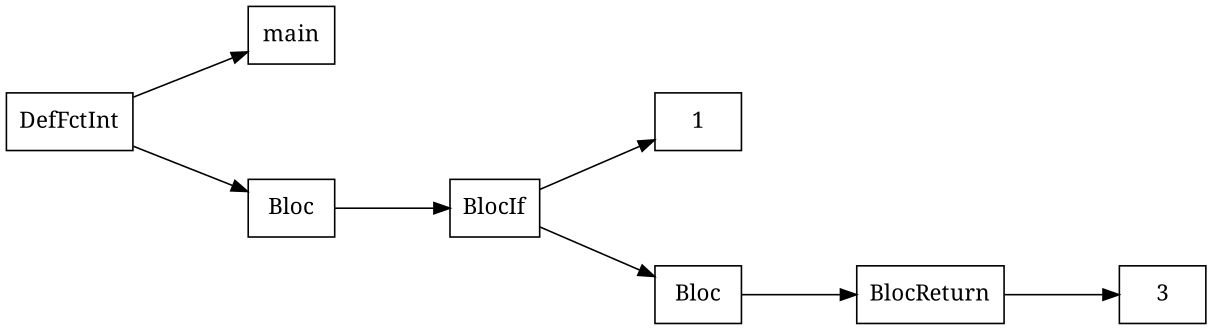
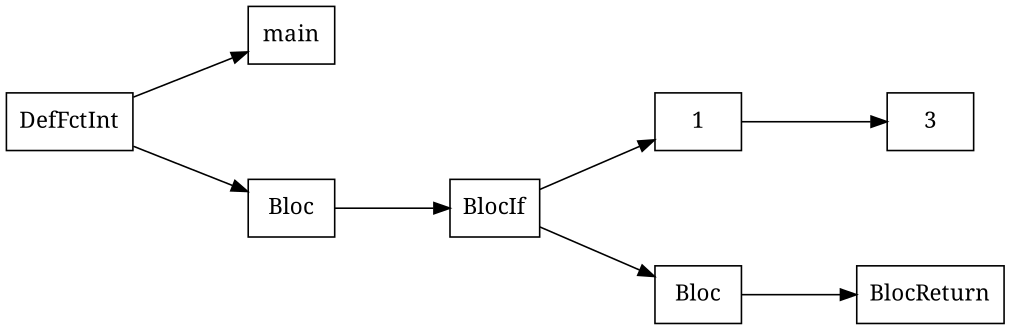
(1054, 295) -> (806, 122)
